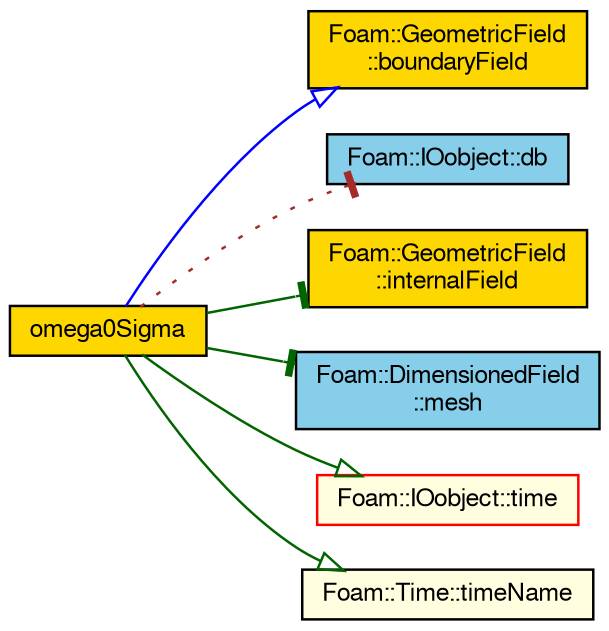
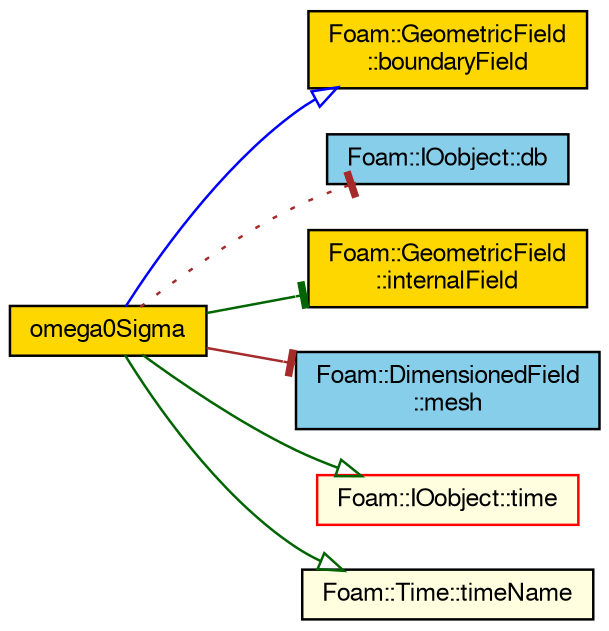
(245, 355) -> (245, 355)
